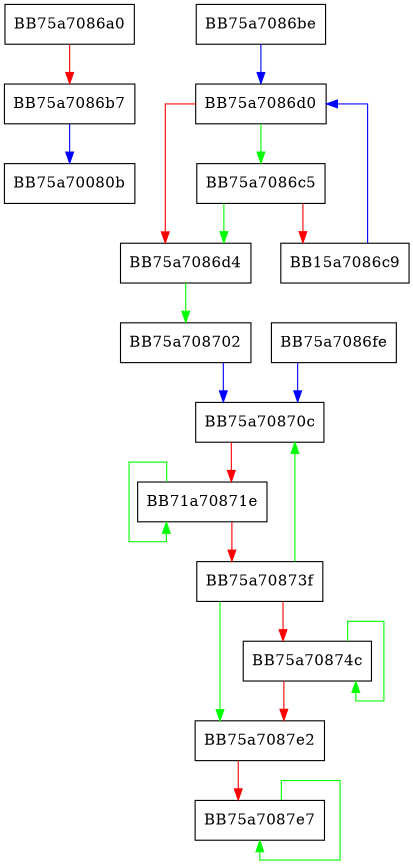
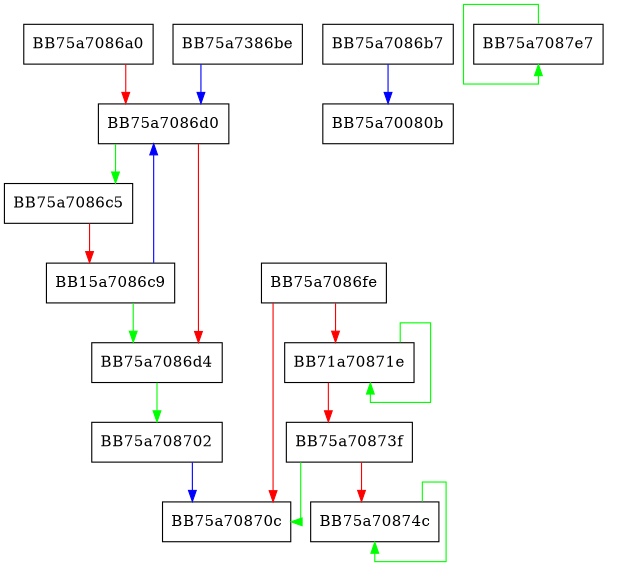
(261, 24) -> (238, 44)
(70, 58) -> (126, 78)
(224, 218) -> (133, 317)
(298, 377) -> (273, 397)
(231, 456) -> (336, 317)
(260, 741) -> none
